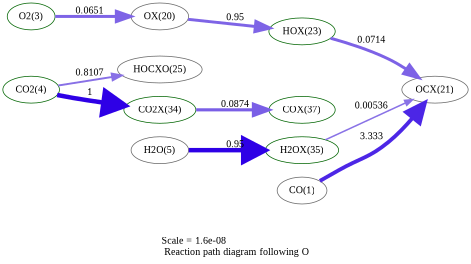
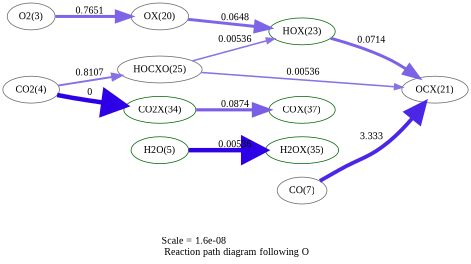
(88, 11) -> (88, 11)
(31, 16) -> (31, 16)
(234, 18) -> (234, 18)
none -> (230, 51)
(31, 90) -> (31, 90)
(88, 92) -> (88, 92)
(365, 121) -> (298, 80)
(234, 145) -> (234, 145)
(160, 150) -> (160, 150)
(302, 191) -> (302, 191)
